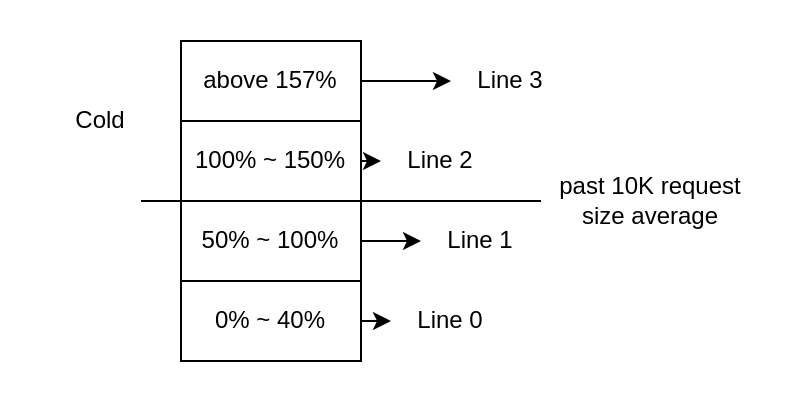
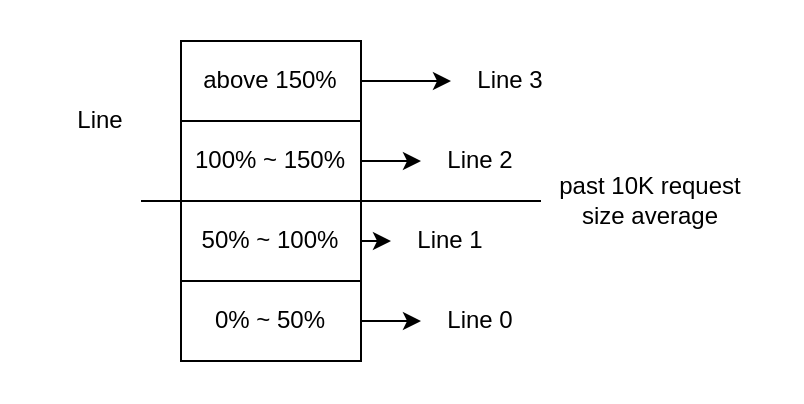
(271, 81) -> (271, 81)
(101, 121) -> (101, 121)
(441, 161) -> (481, 161)
(481, 241) -> (451, 241)
(271, 321) -> (271, 321)
(451, 321) -> (481, 321)
